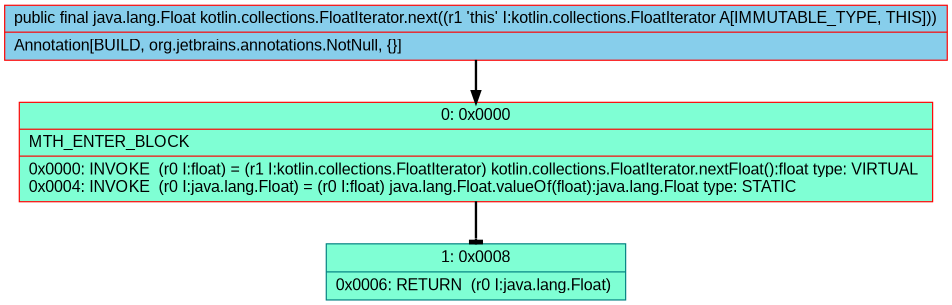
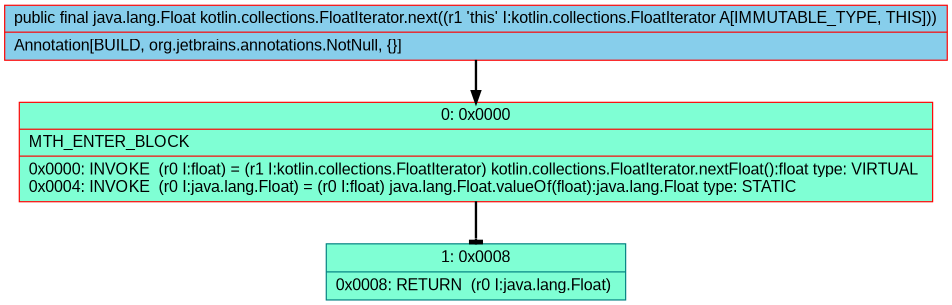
(476, 285) -> (476, 285)
